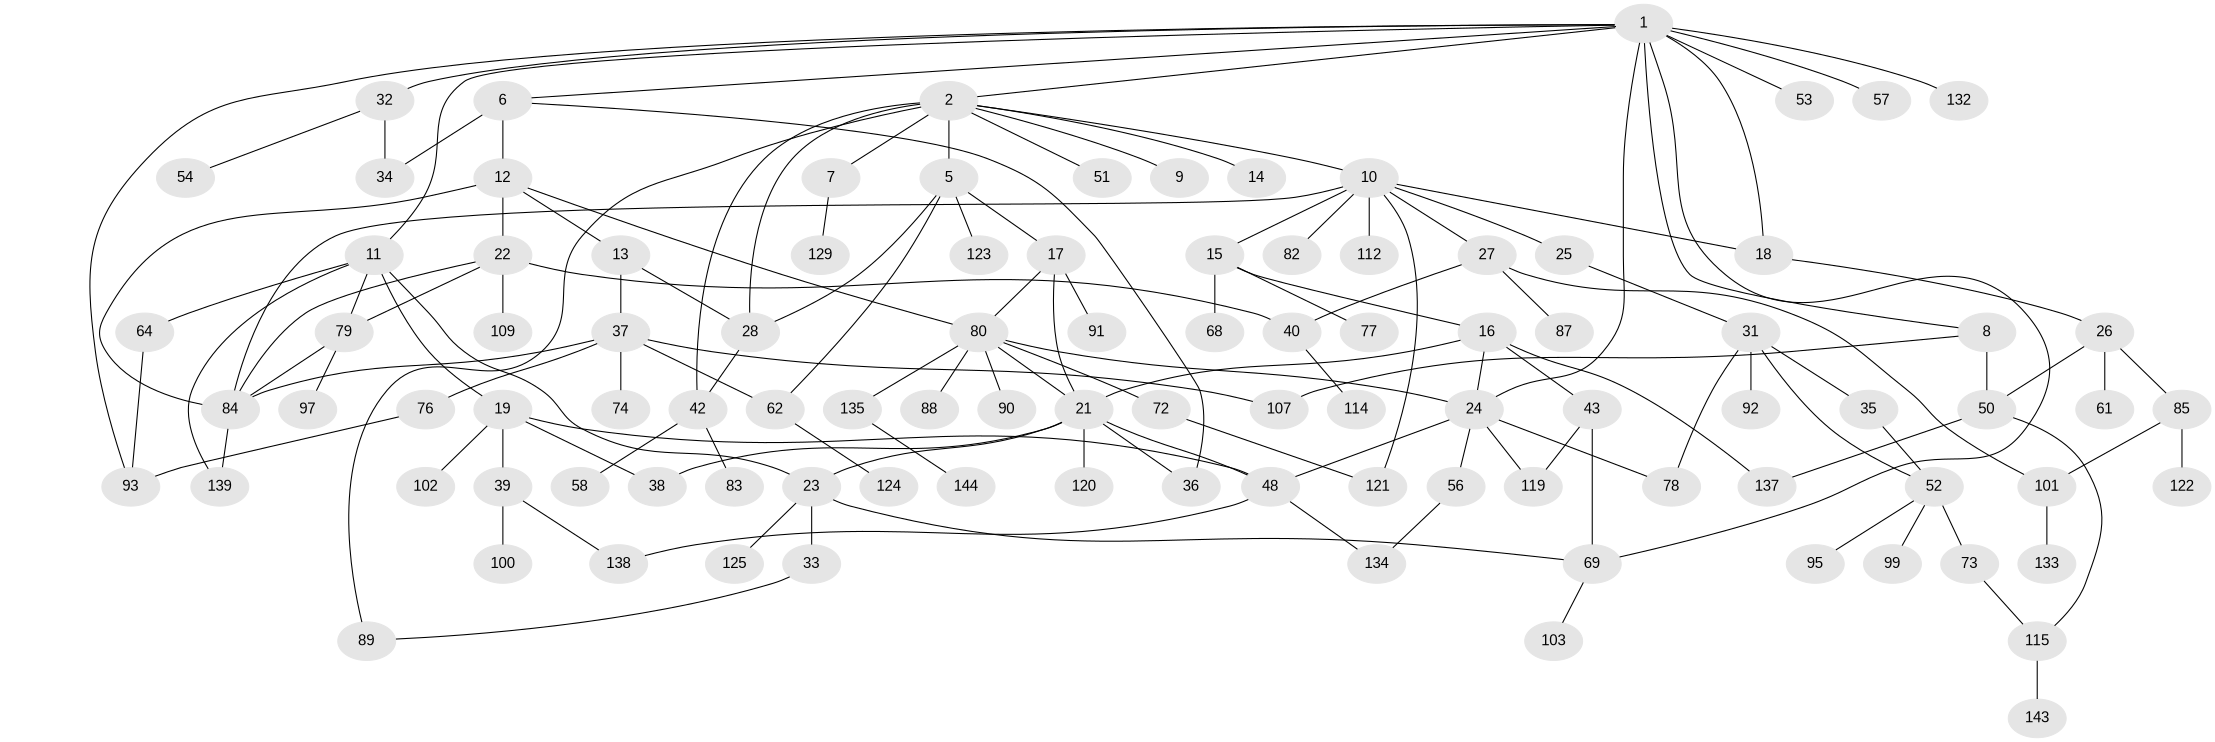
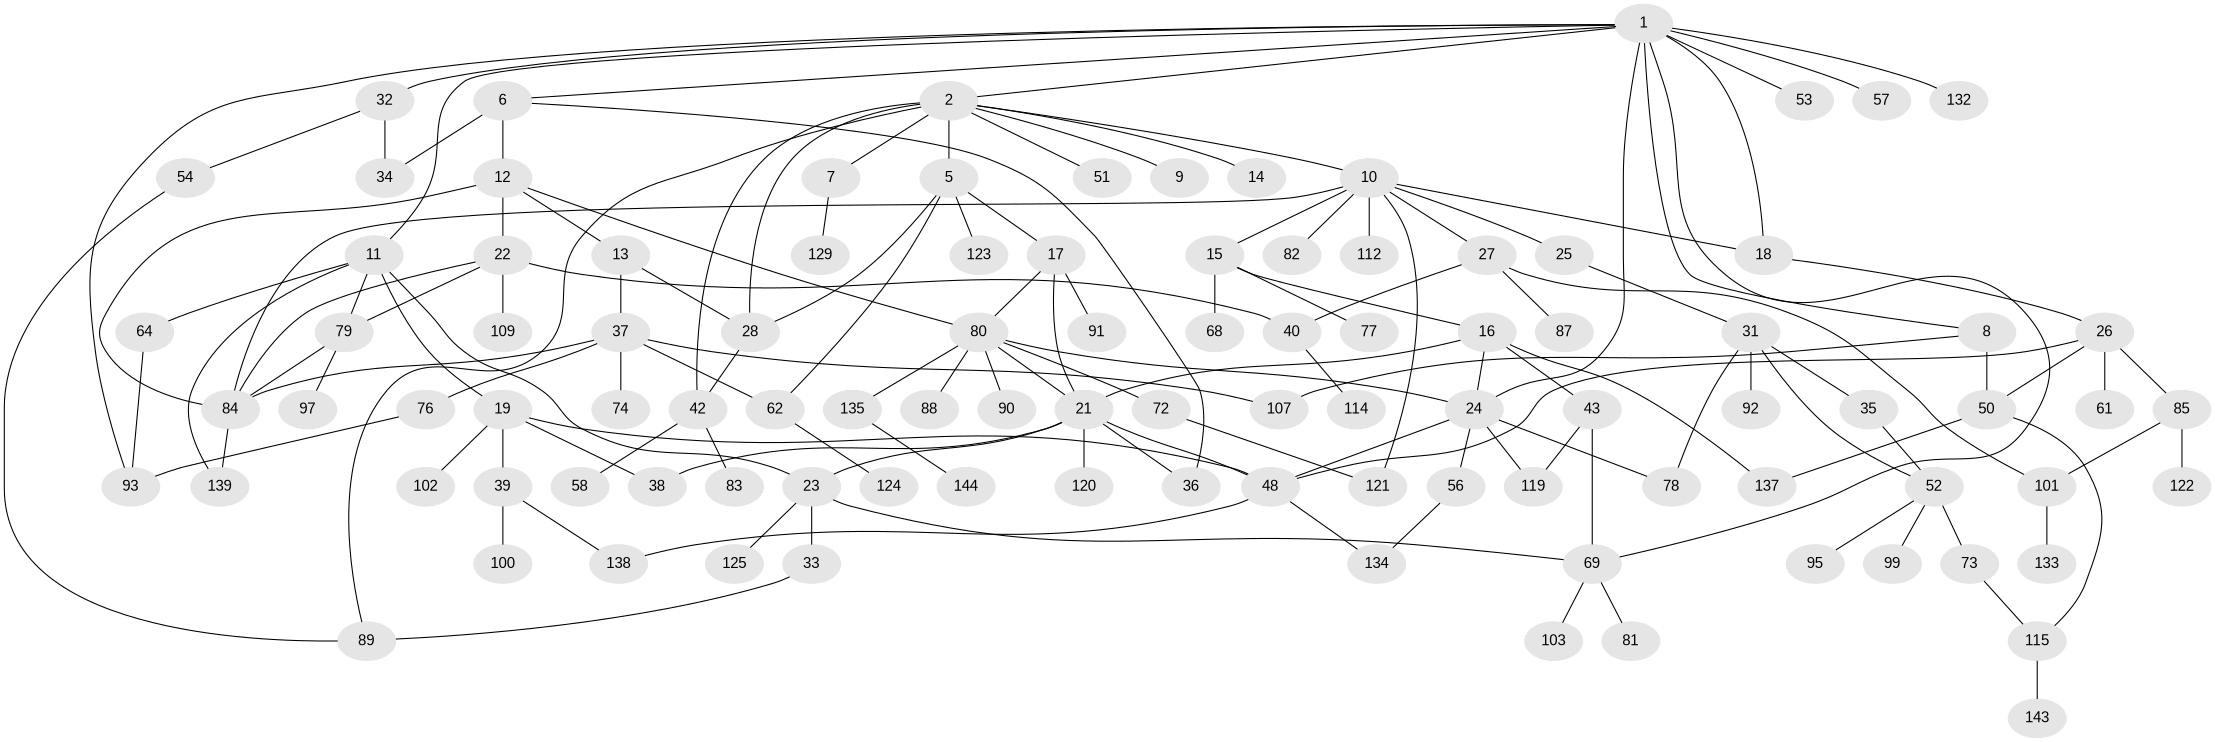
none -> (1675, 367)
none -> (9, 509)
none -> (1631, 641)
